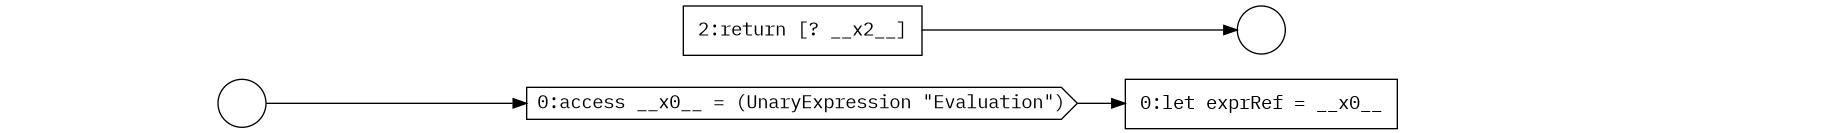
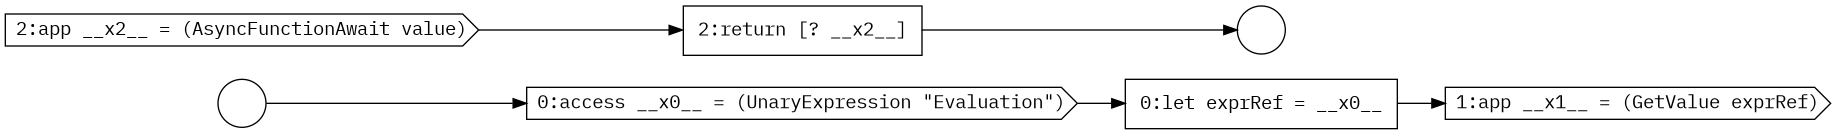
none -> (242, 30)
none -> (1638, 103)
